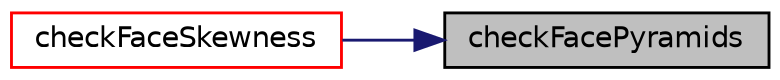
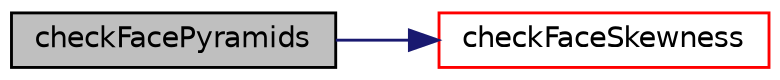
(378, 40) -> (372, 40)
